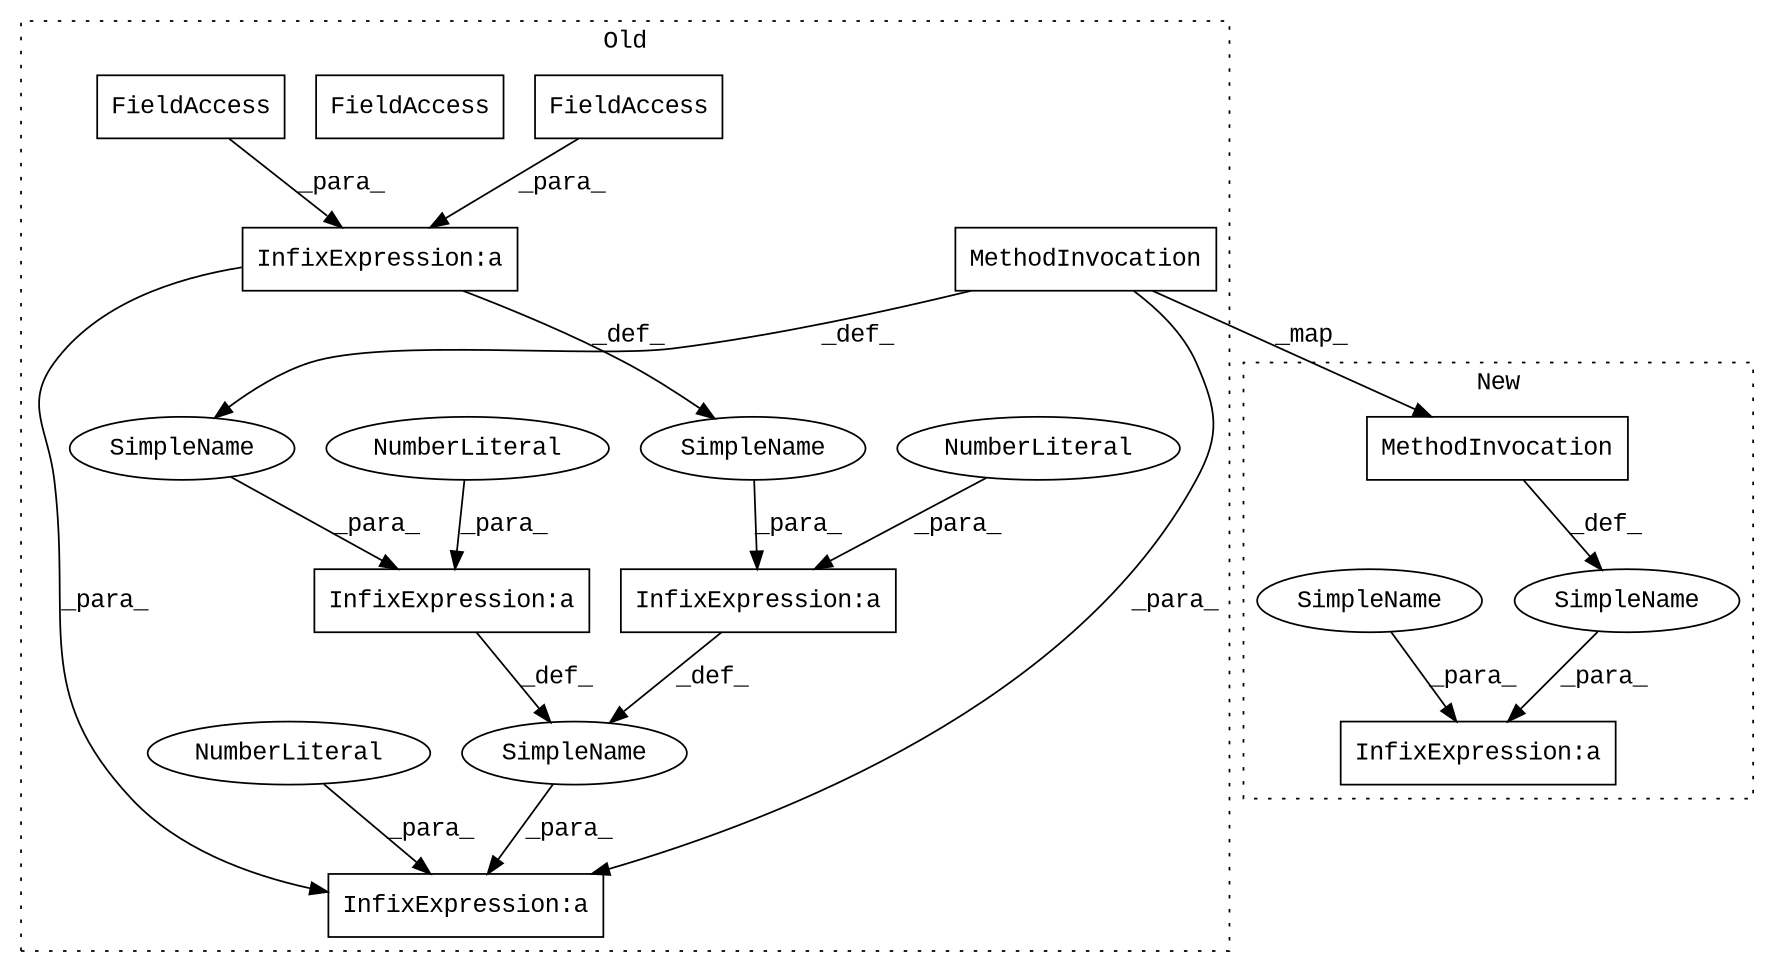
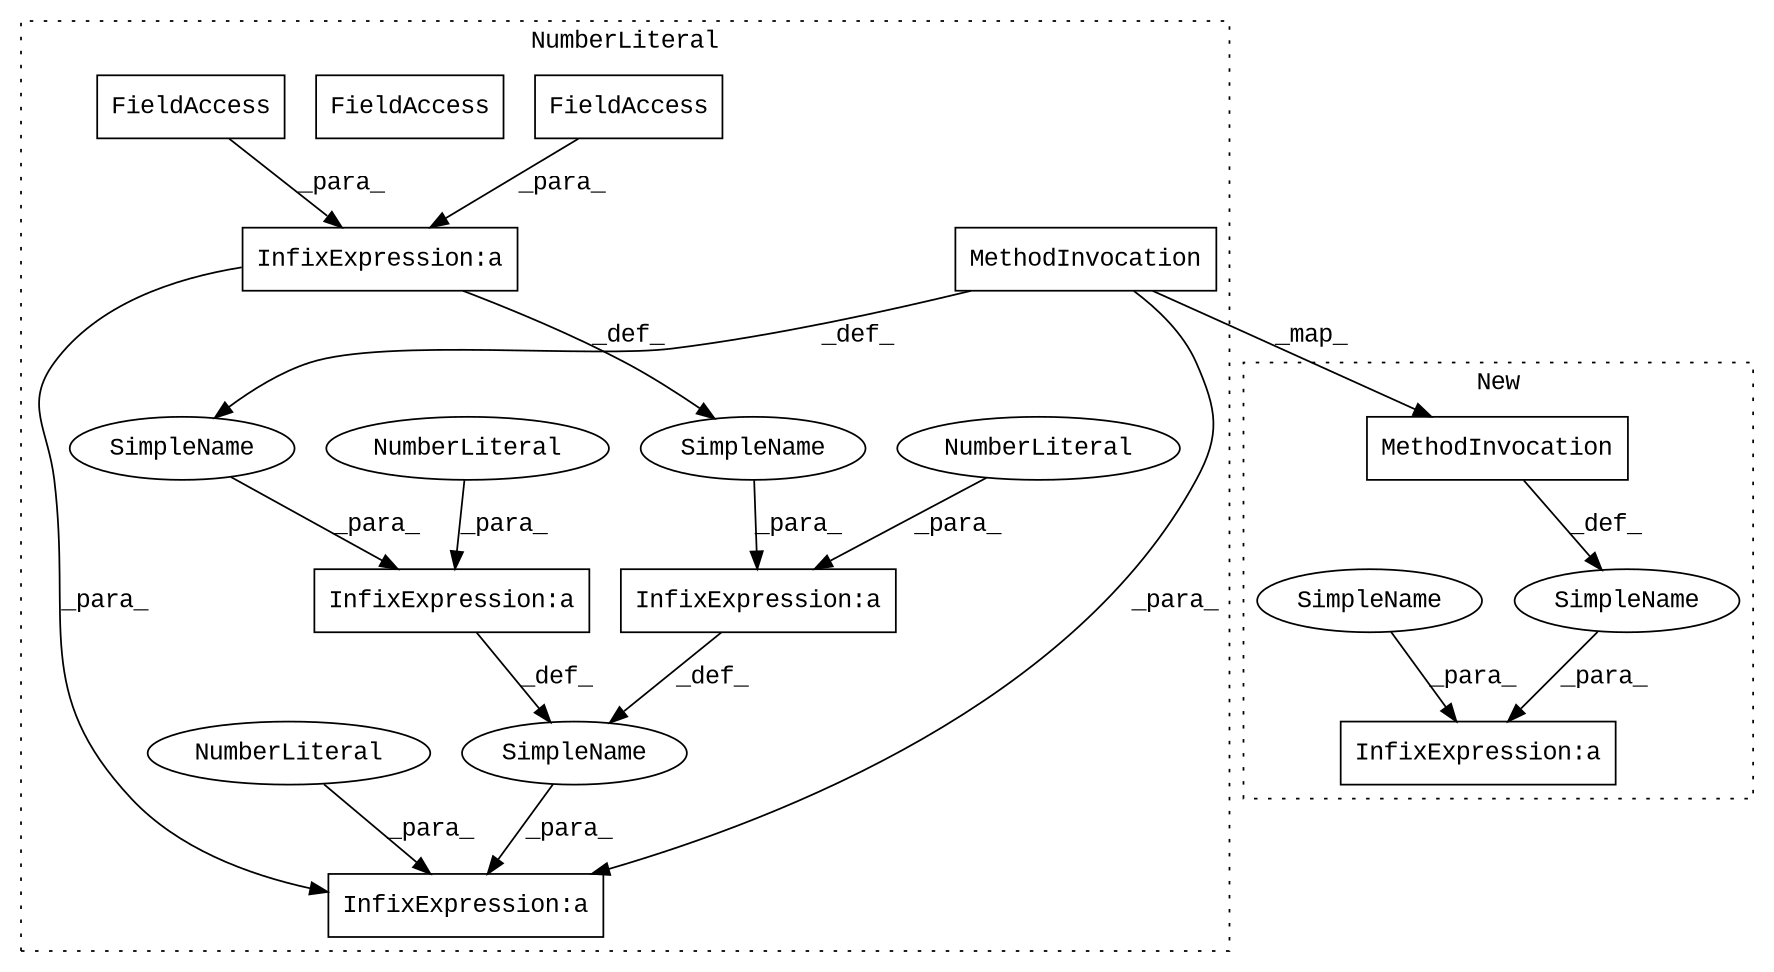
(625, 41) -> (625, 41)
